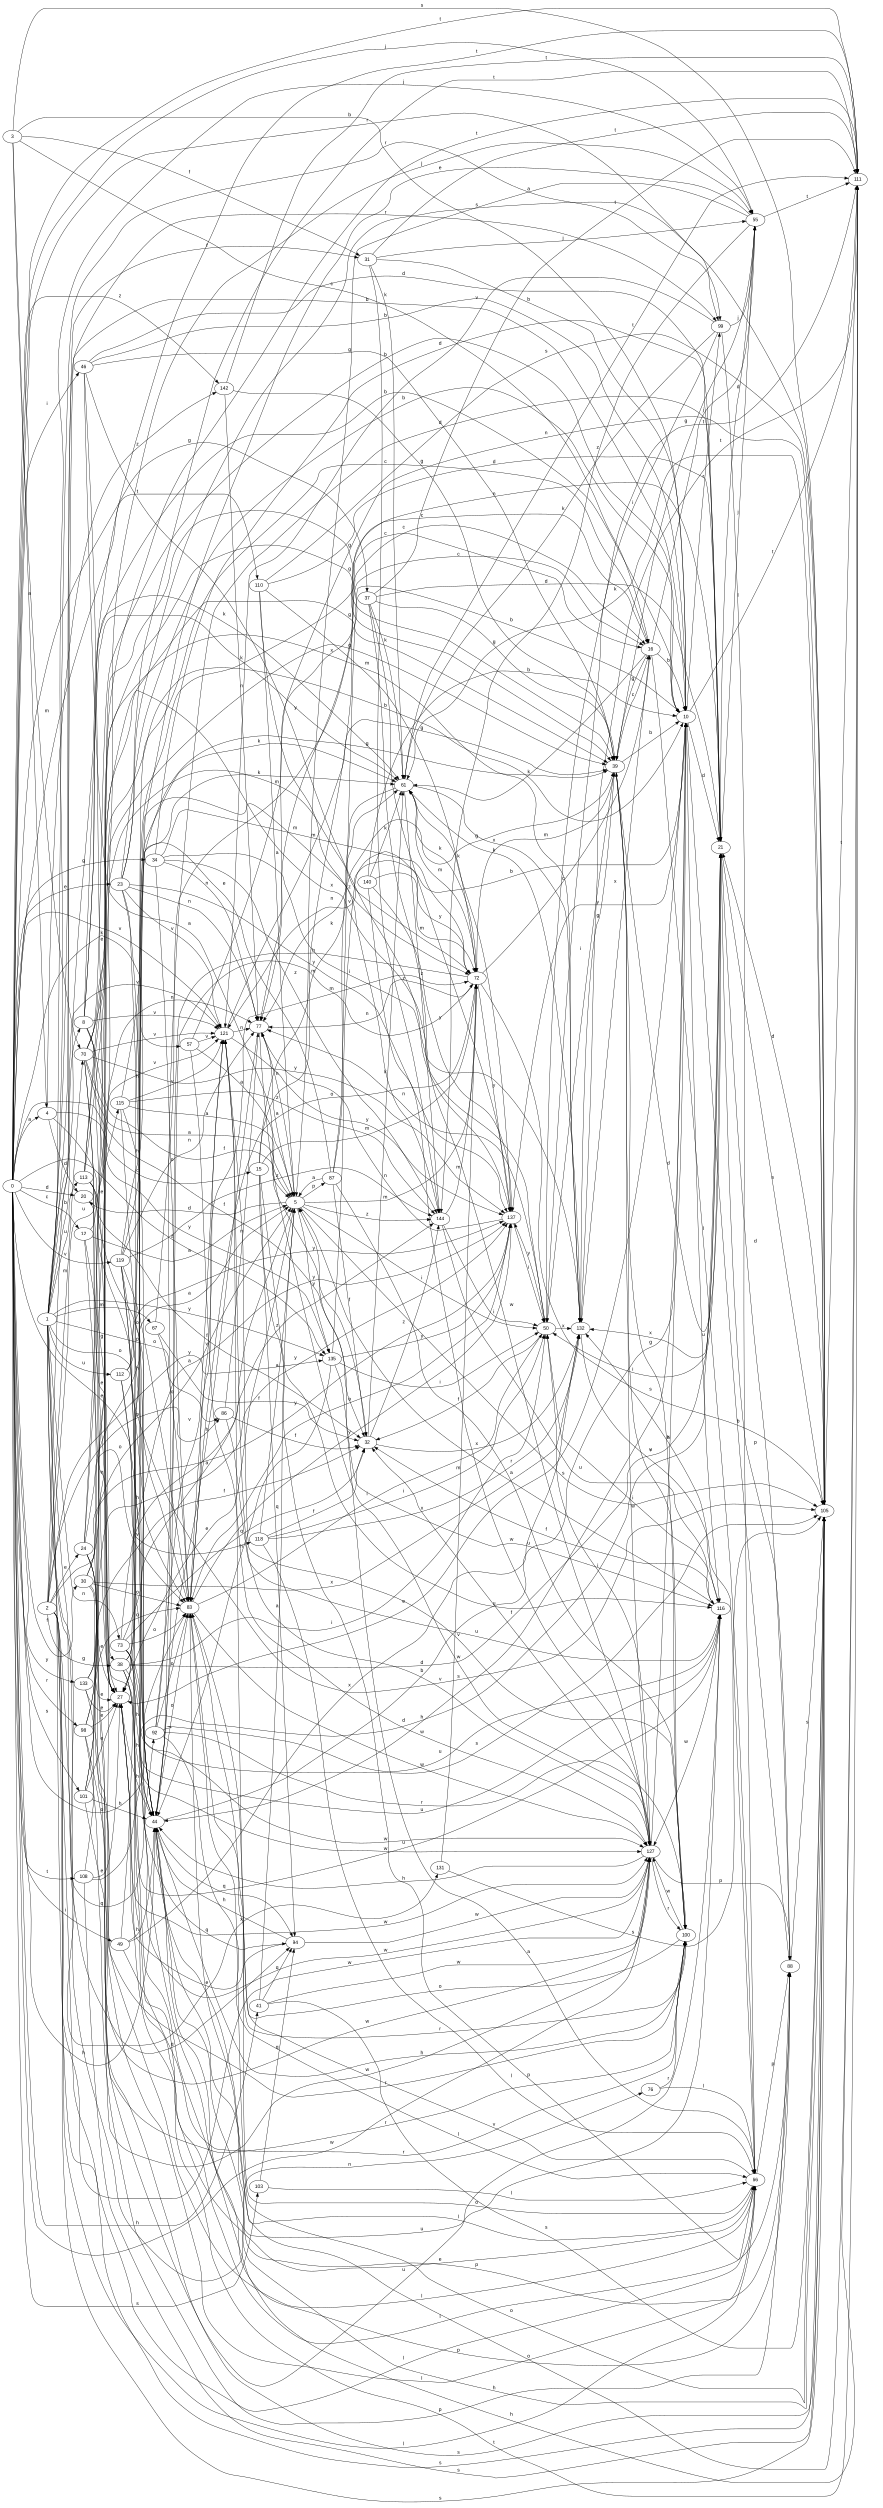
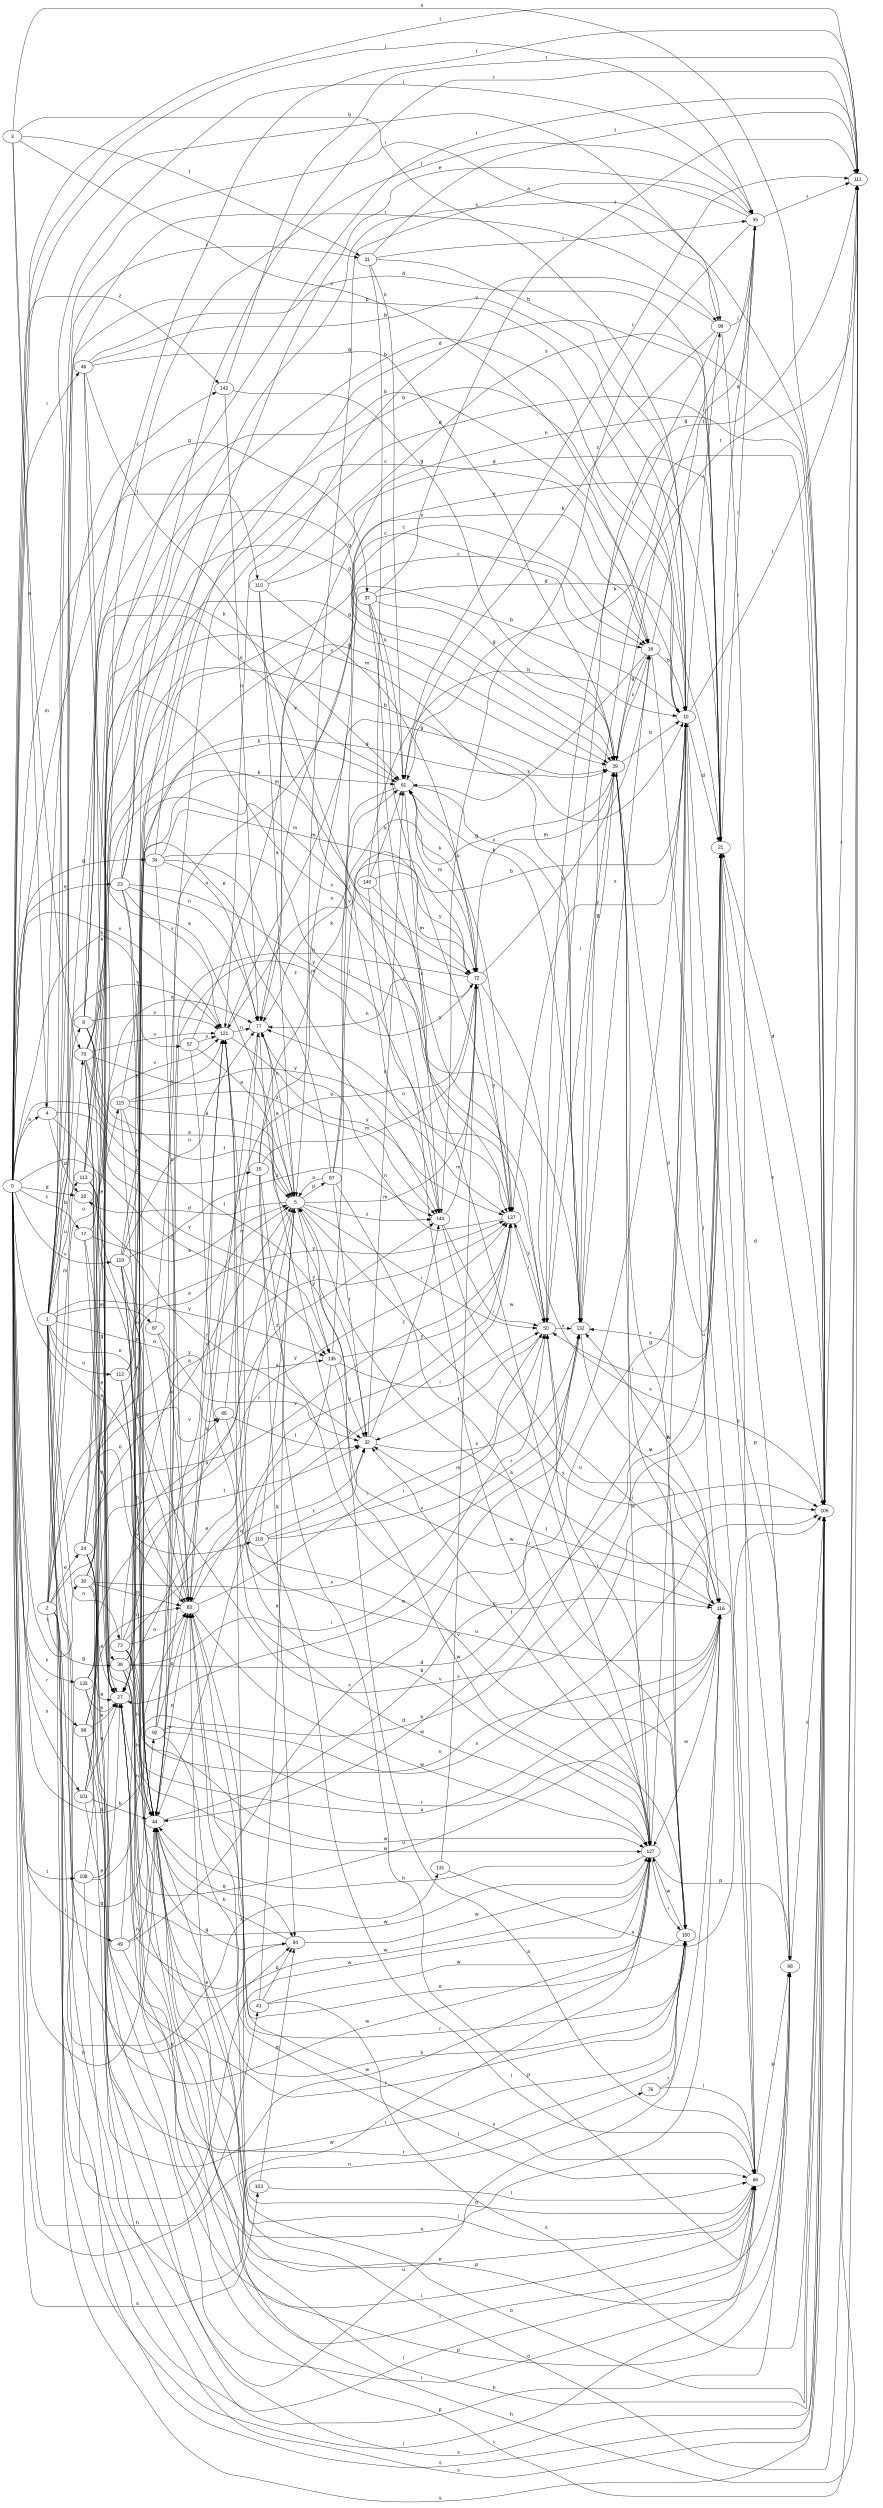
(216, 1195) -> none
